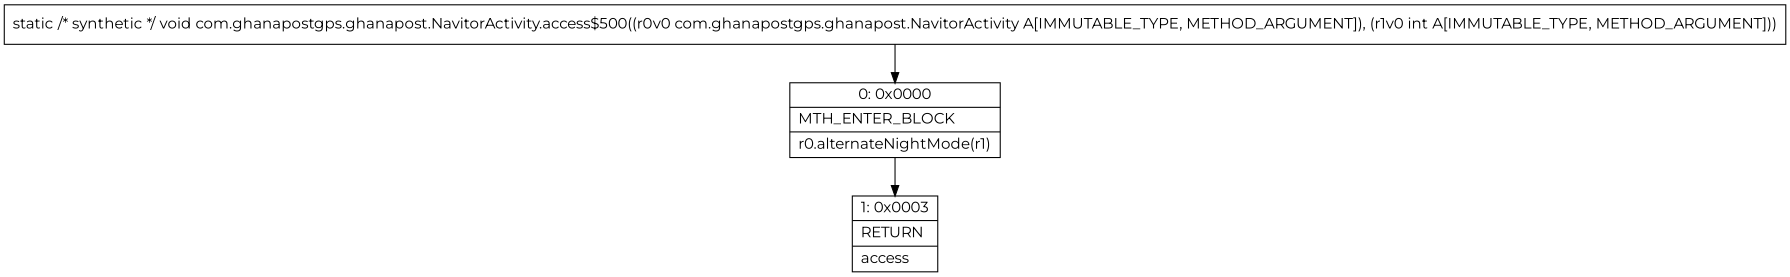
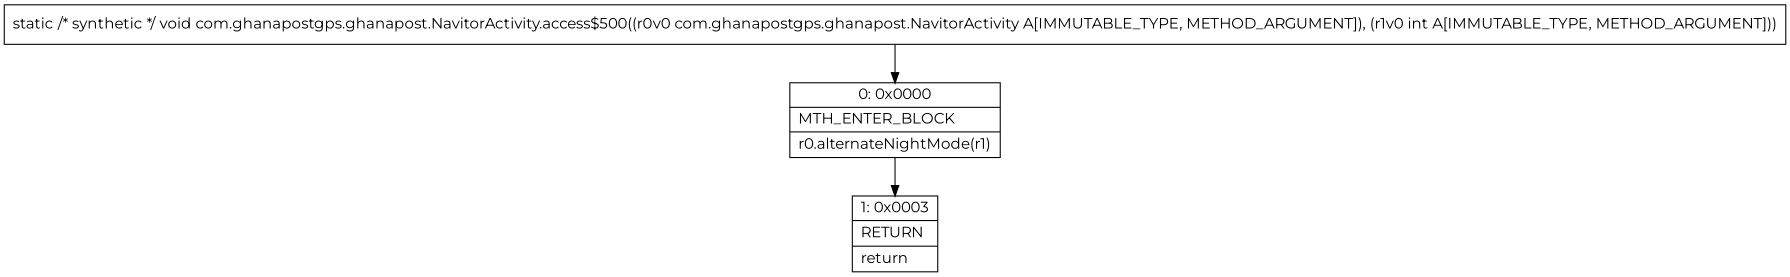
(885, 258) -> (885, 258)
